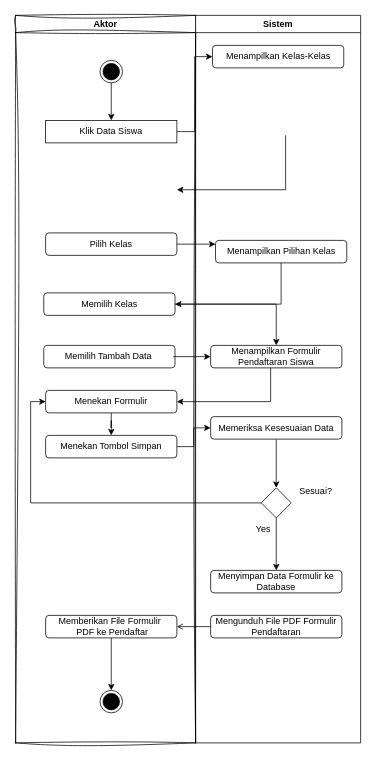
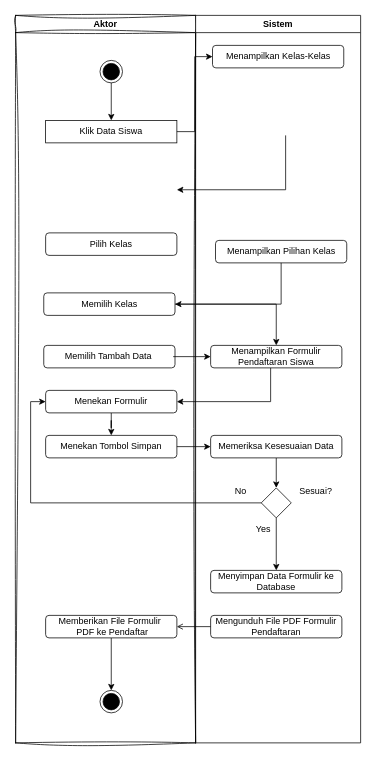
(208, 244) -> none
(276, 428) -> (276, 447)
none -> (240, 492)
